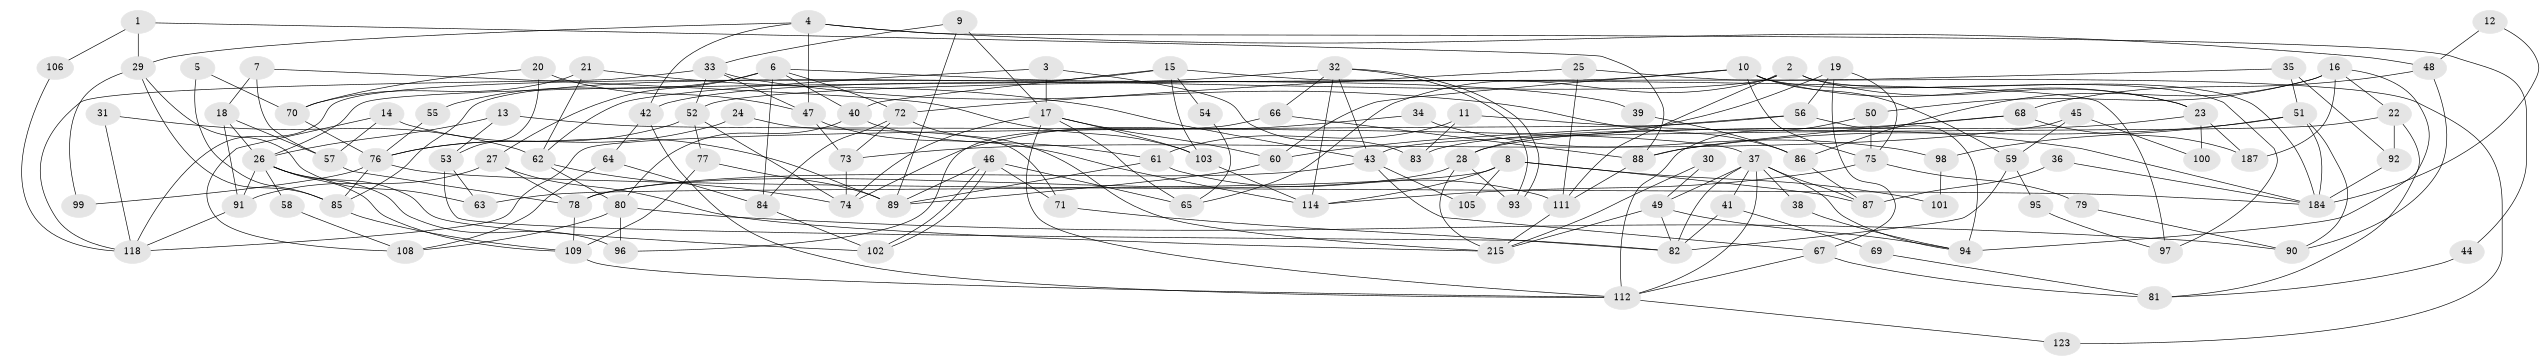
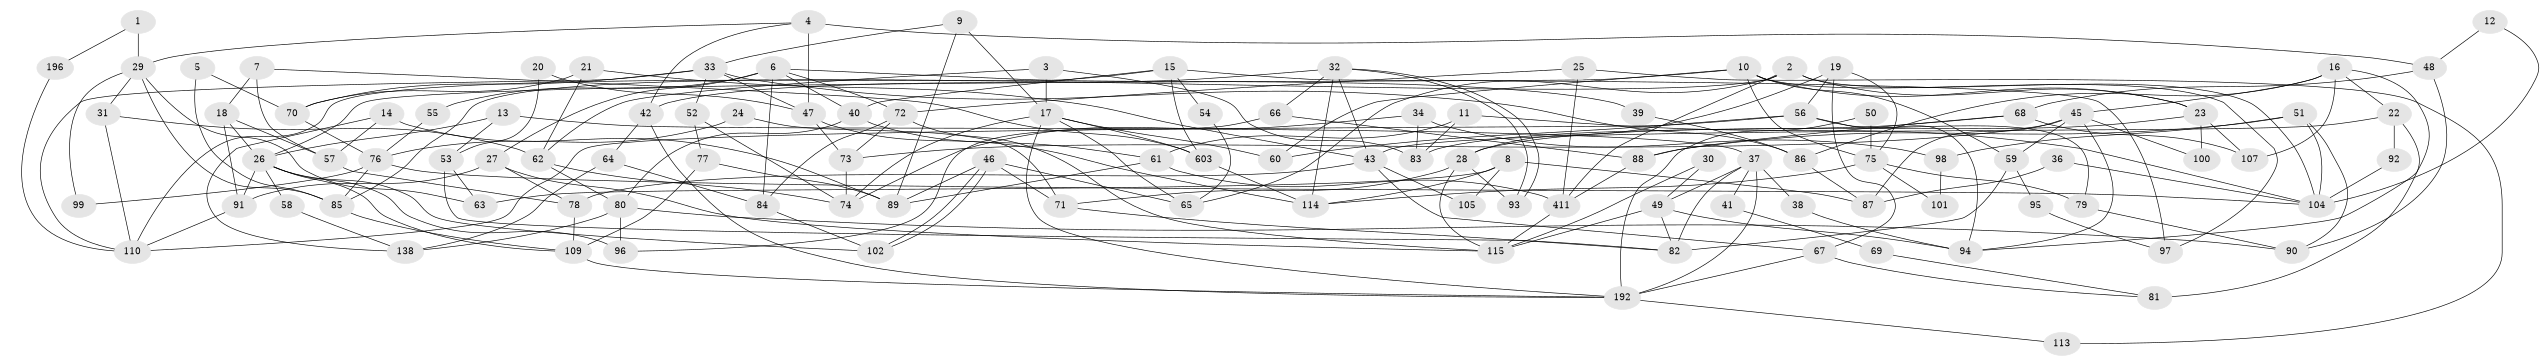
(944, 39) -> none
(55, 68) -> (55, 68)
(2289, 68) -> none
(380, 88) -> (499, 84)
none -> (121, 91)
(2106, 99) -> (2191, 100)
none -> (1974, 126)
none -> (1417, 137)
(536, 141) -> none
(1204, 160) -> (1204, 160)
(2250, 160) -> (2250, 160)
(997, 182) -> (1189, 193)
(1785, 182) -> (1905, 183)
(1811, 184) -> (1928, 144)
(1033, 193) -> none
(1562, 206) -> (1562, 206)
(2317, 206) -> (2317, 206)
(1852, 221) -> (2094, 225)
(1700, 230) -> none
(133, 252) -> (133, 252)
(405, 252) -> (405, 252)
(1496, 252) -> (1496, 252)
(2467, 252) -> none
(1622, 298) -> (1622, 298)
(2062, 344) -> (2062, 344)
